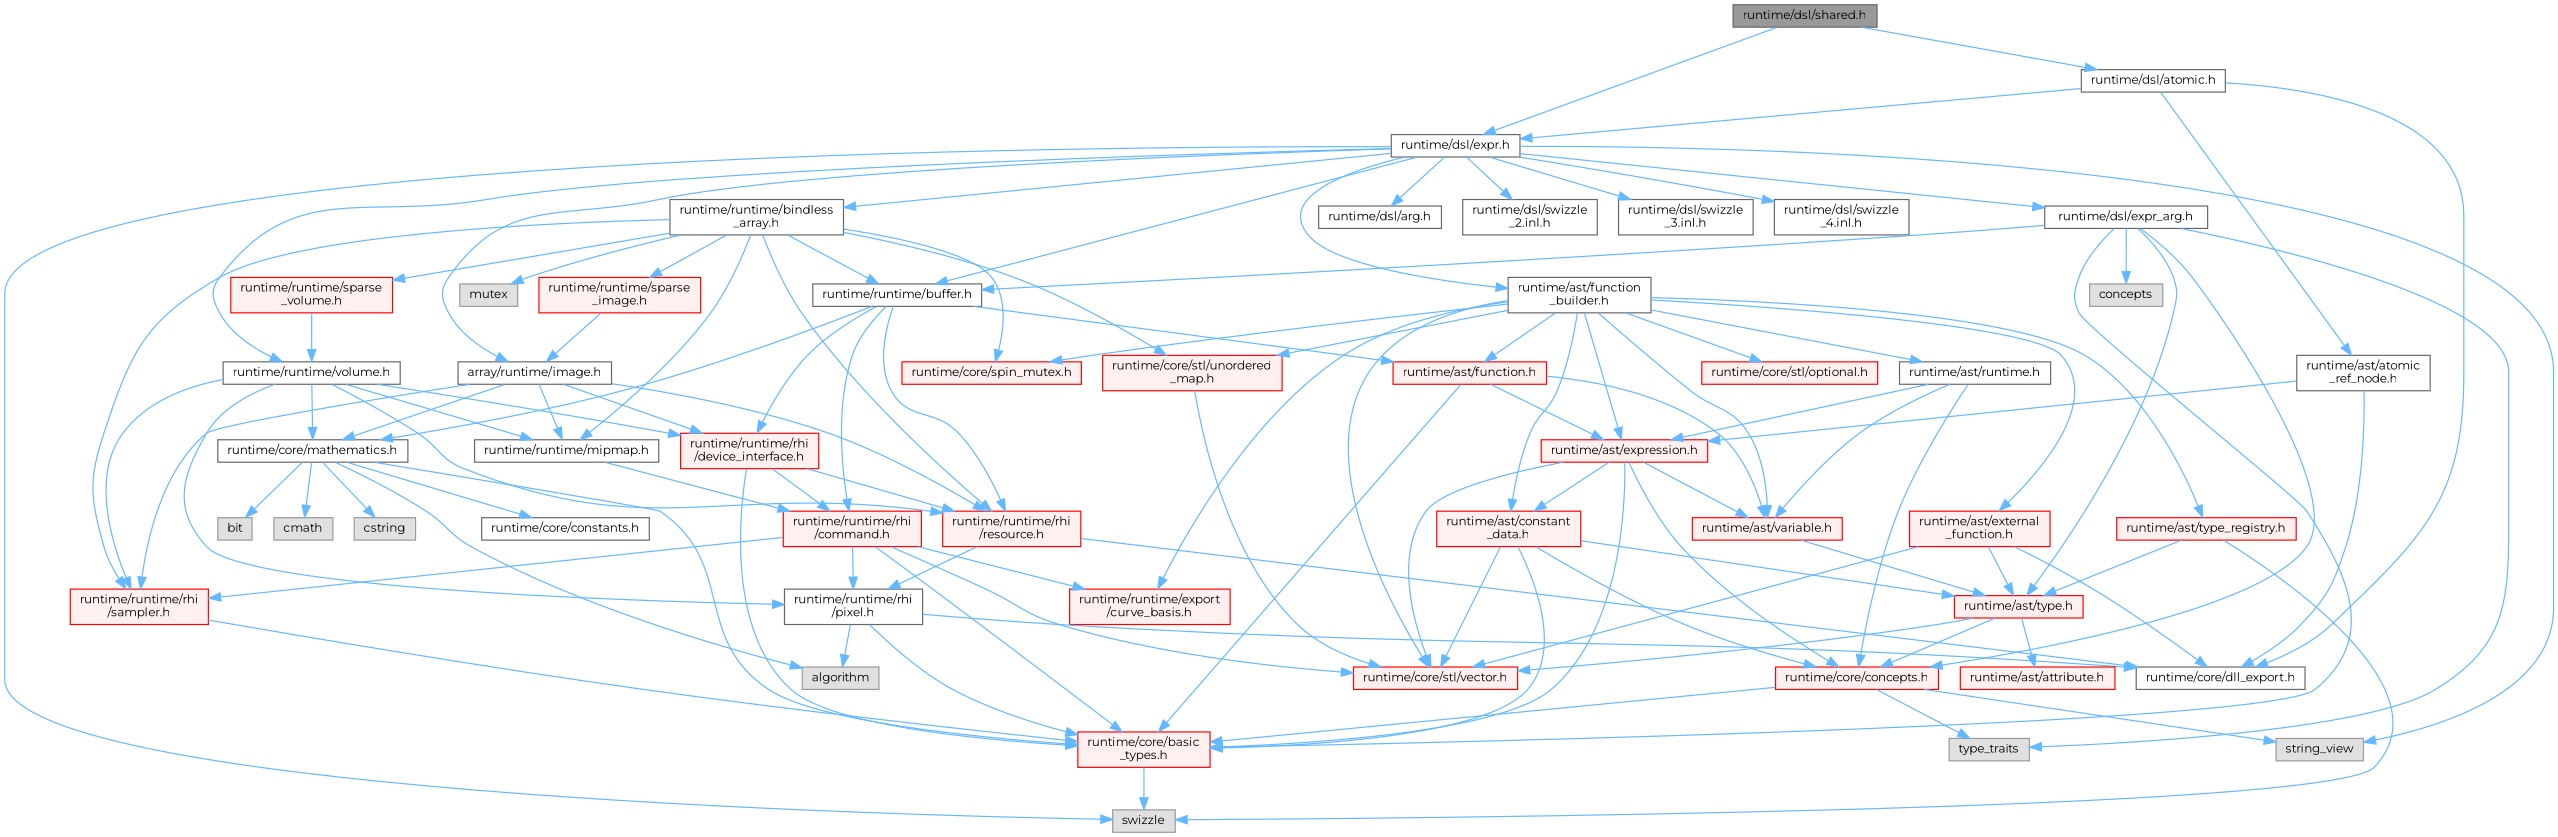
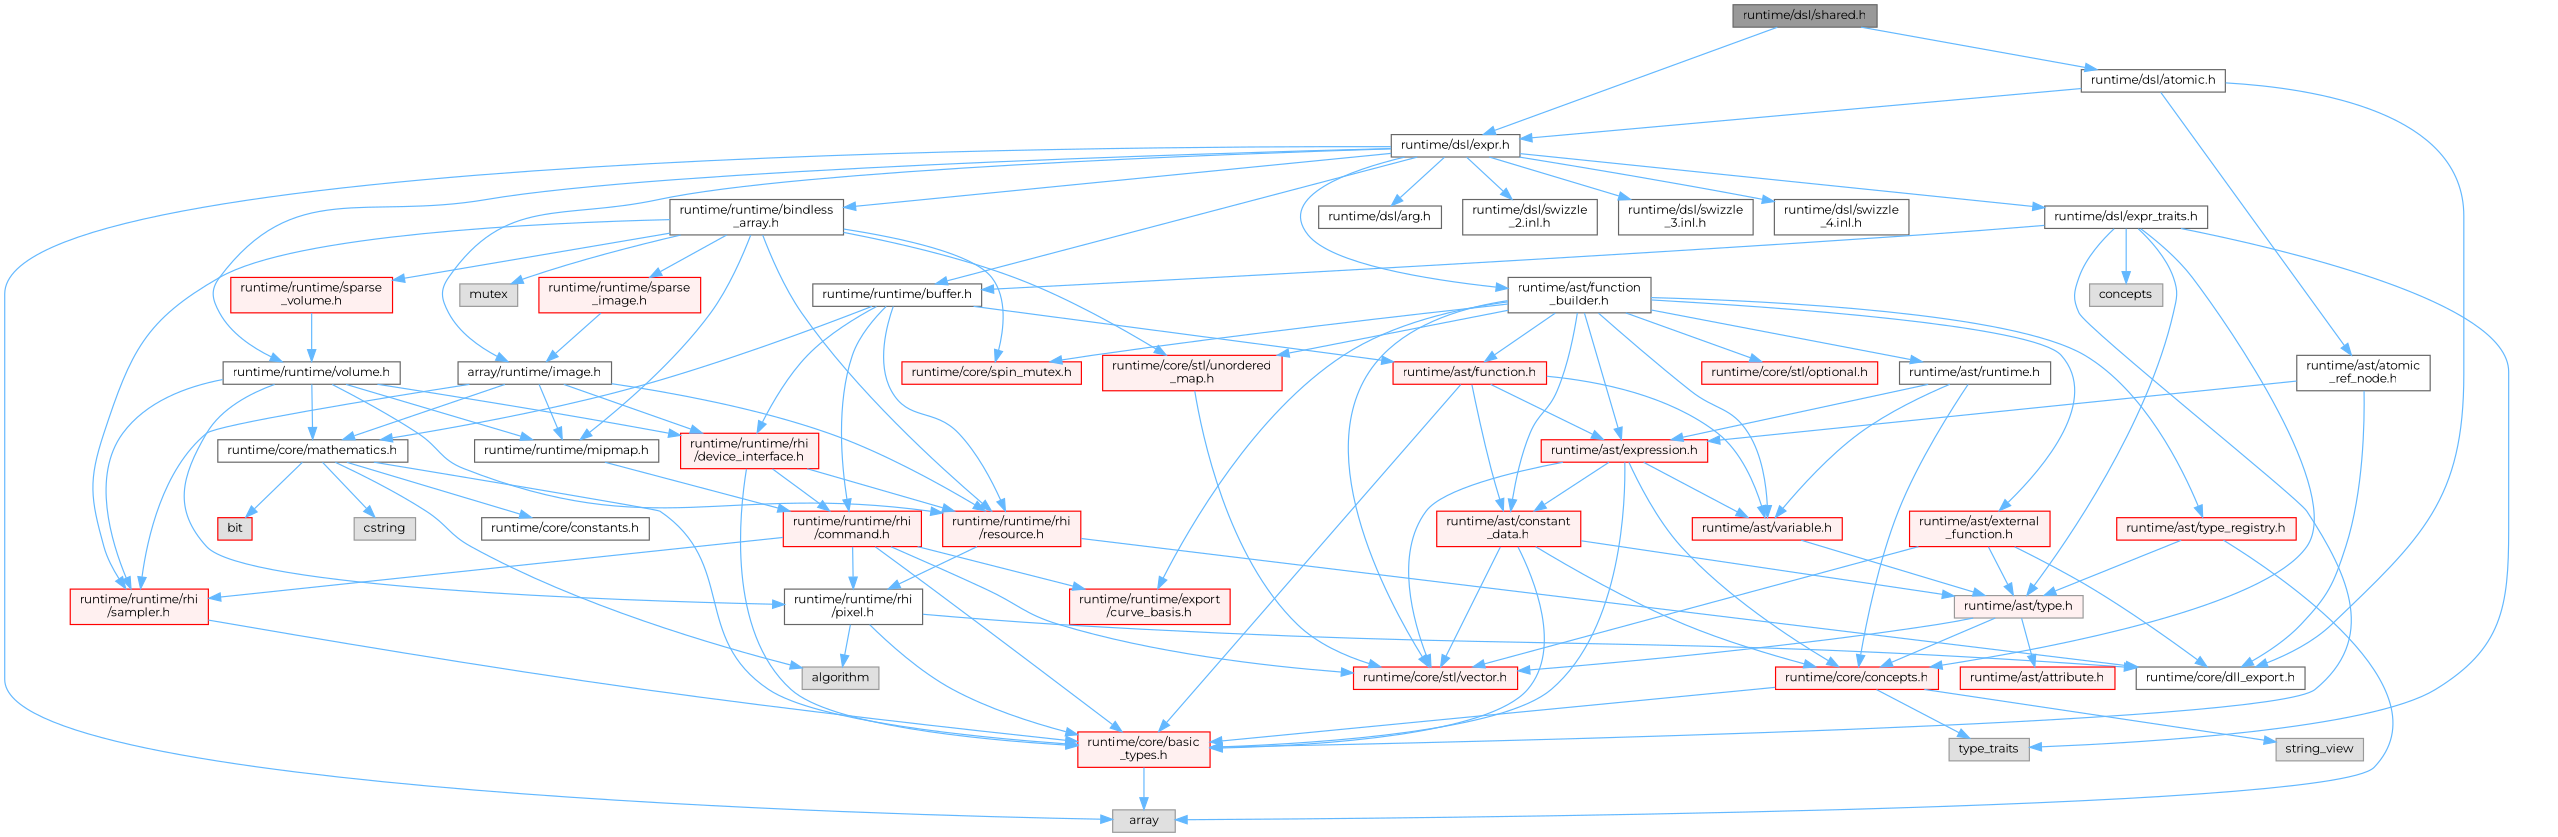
(2304, 212) -> none
(2126, 217) -> (2126, 217)
(828, 257) -> none
none -> (1485, 442)
(235, 529) -> (235, 529)
(303, 529) -> none
(2019, 607) -> (2019, 607)
(1144, 821) -> (1144, 821)
